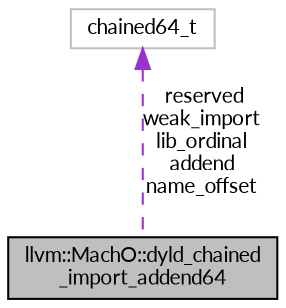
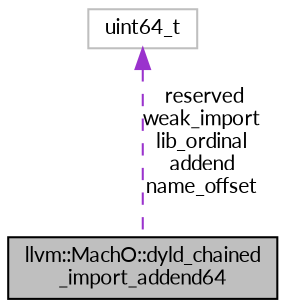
(143, 29) -> (143, 29)
